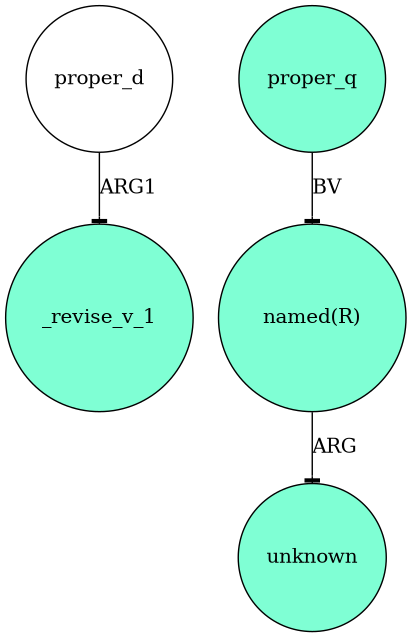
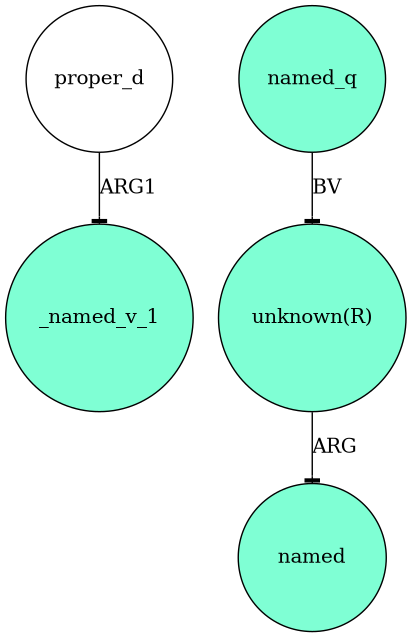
(312, 79) -> (312, 79)
(99, 318) -> (99, 318)
(312, 318) -> (312, 318)
(312, 558) -> (312, 558)
